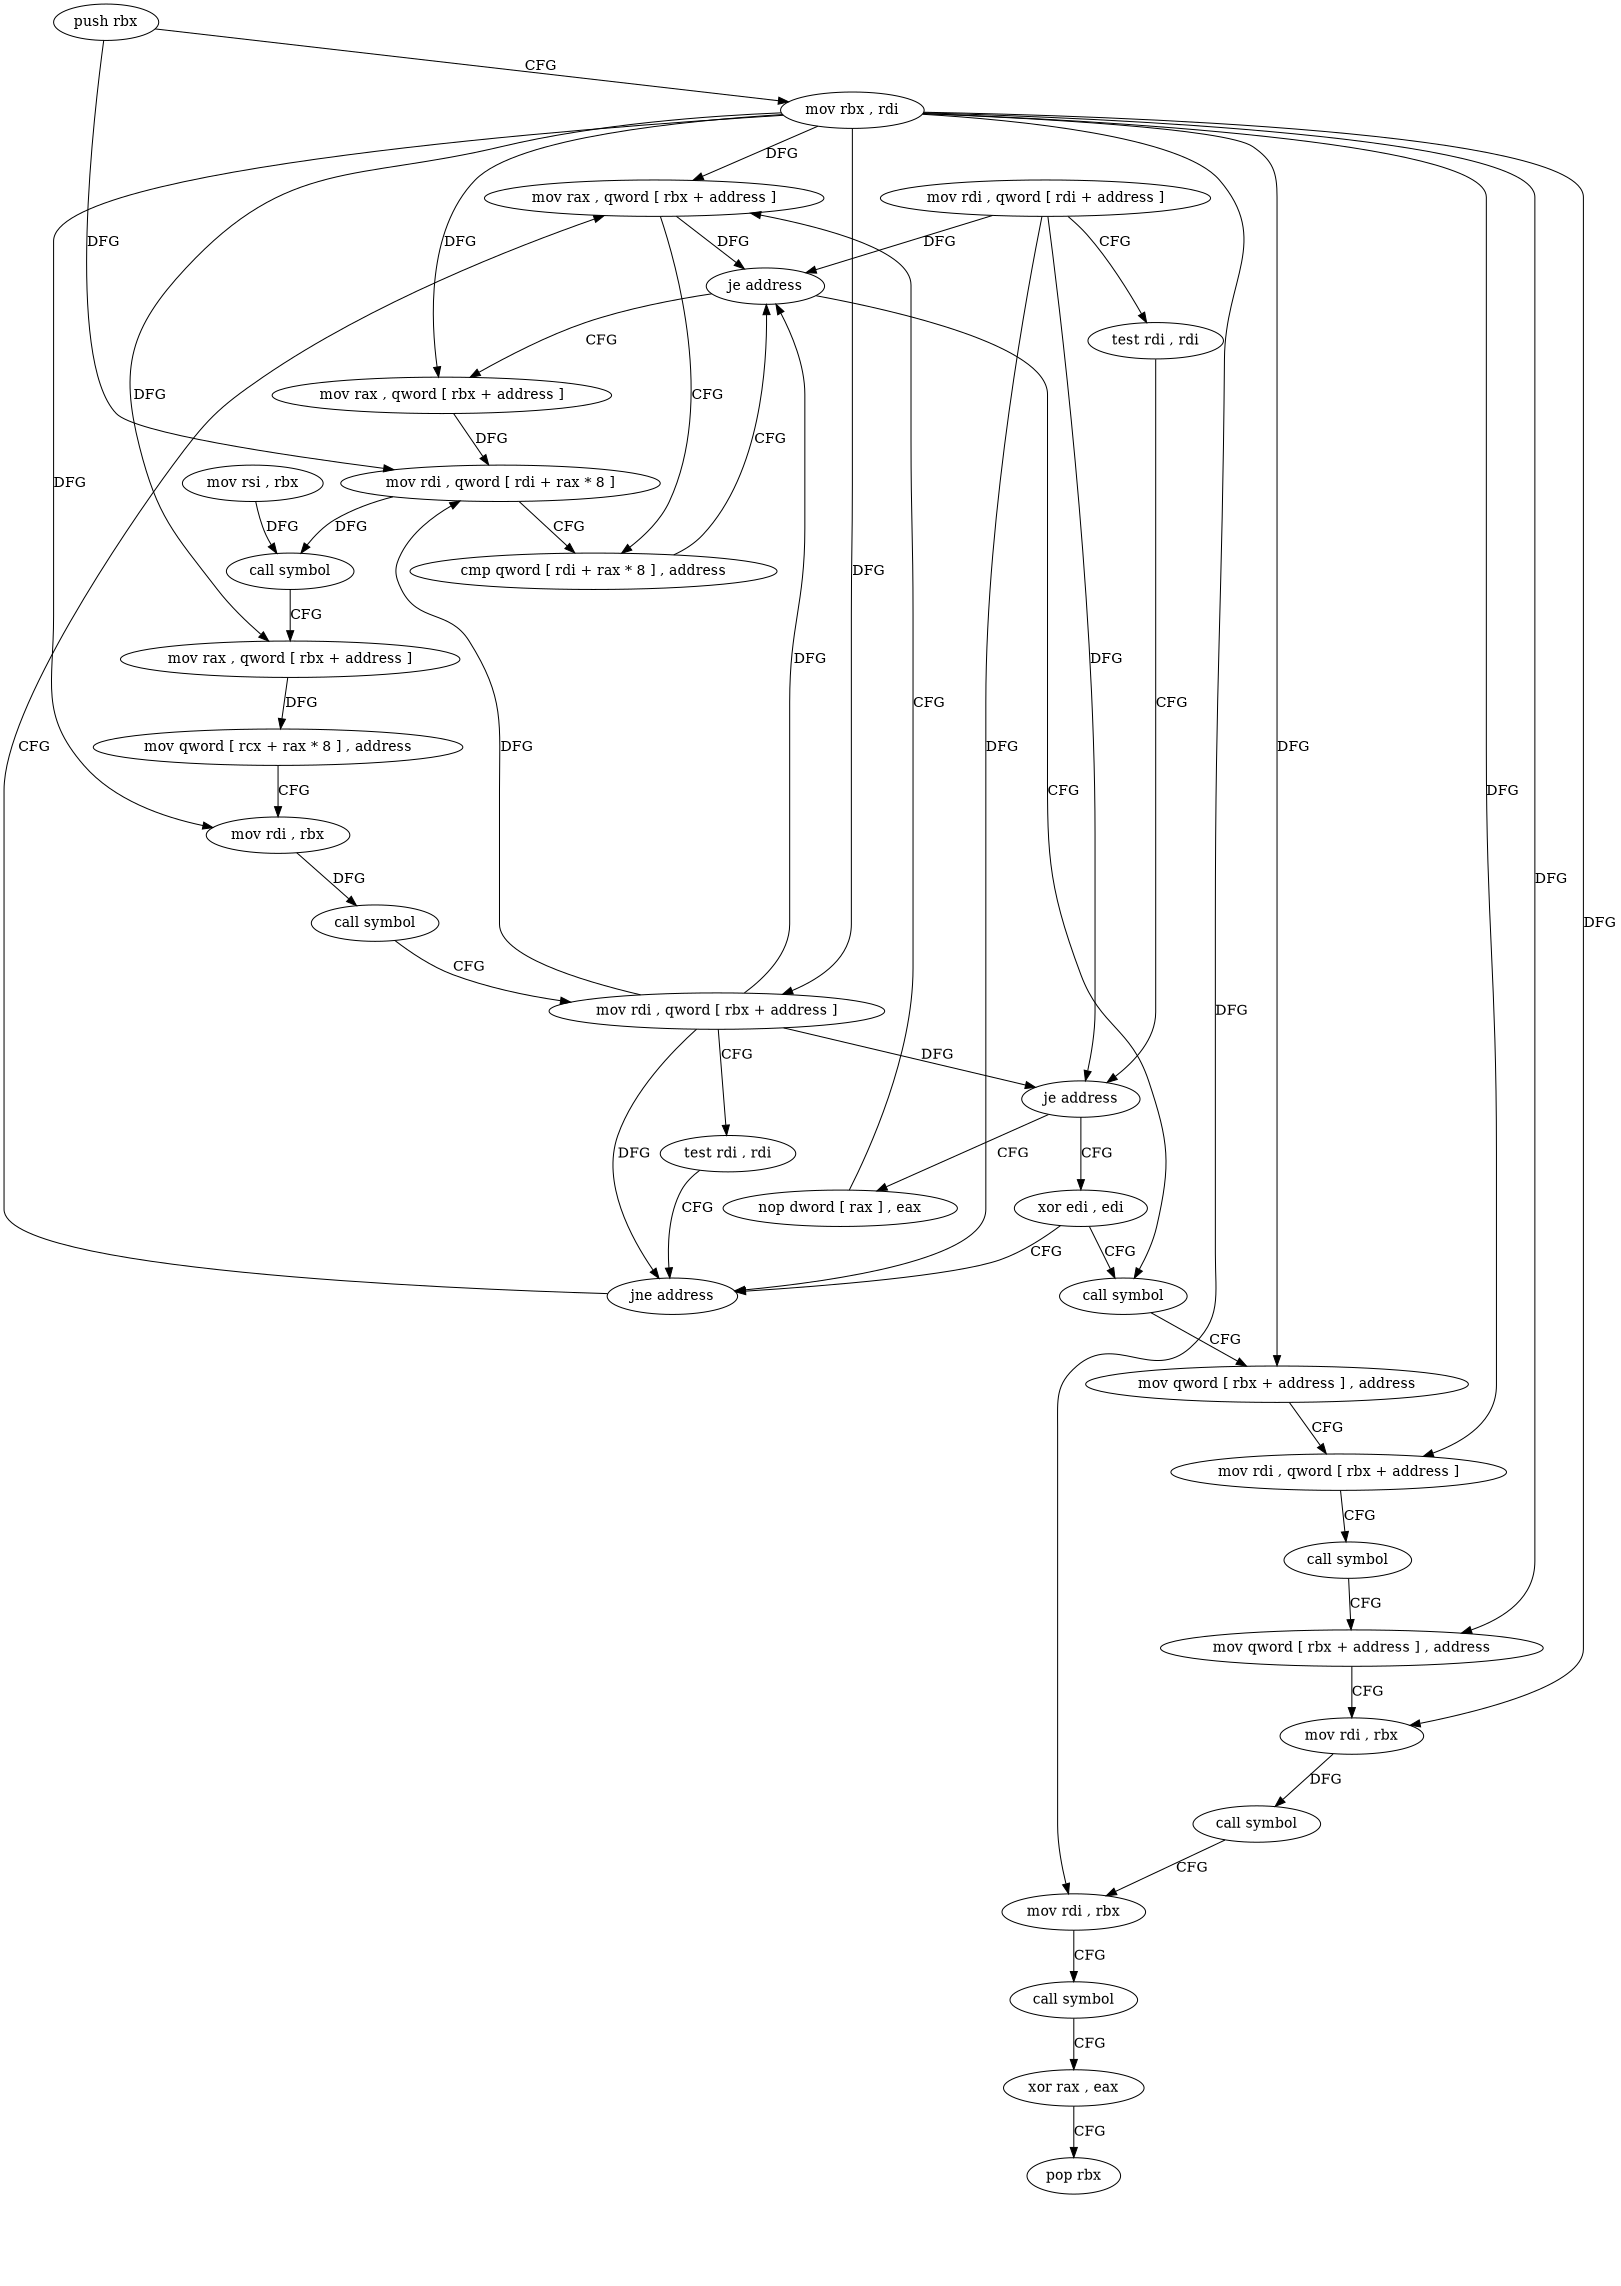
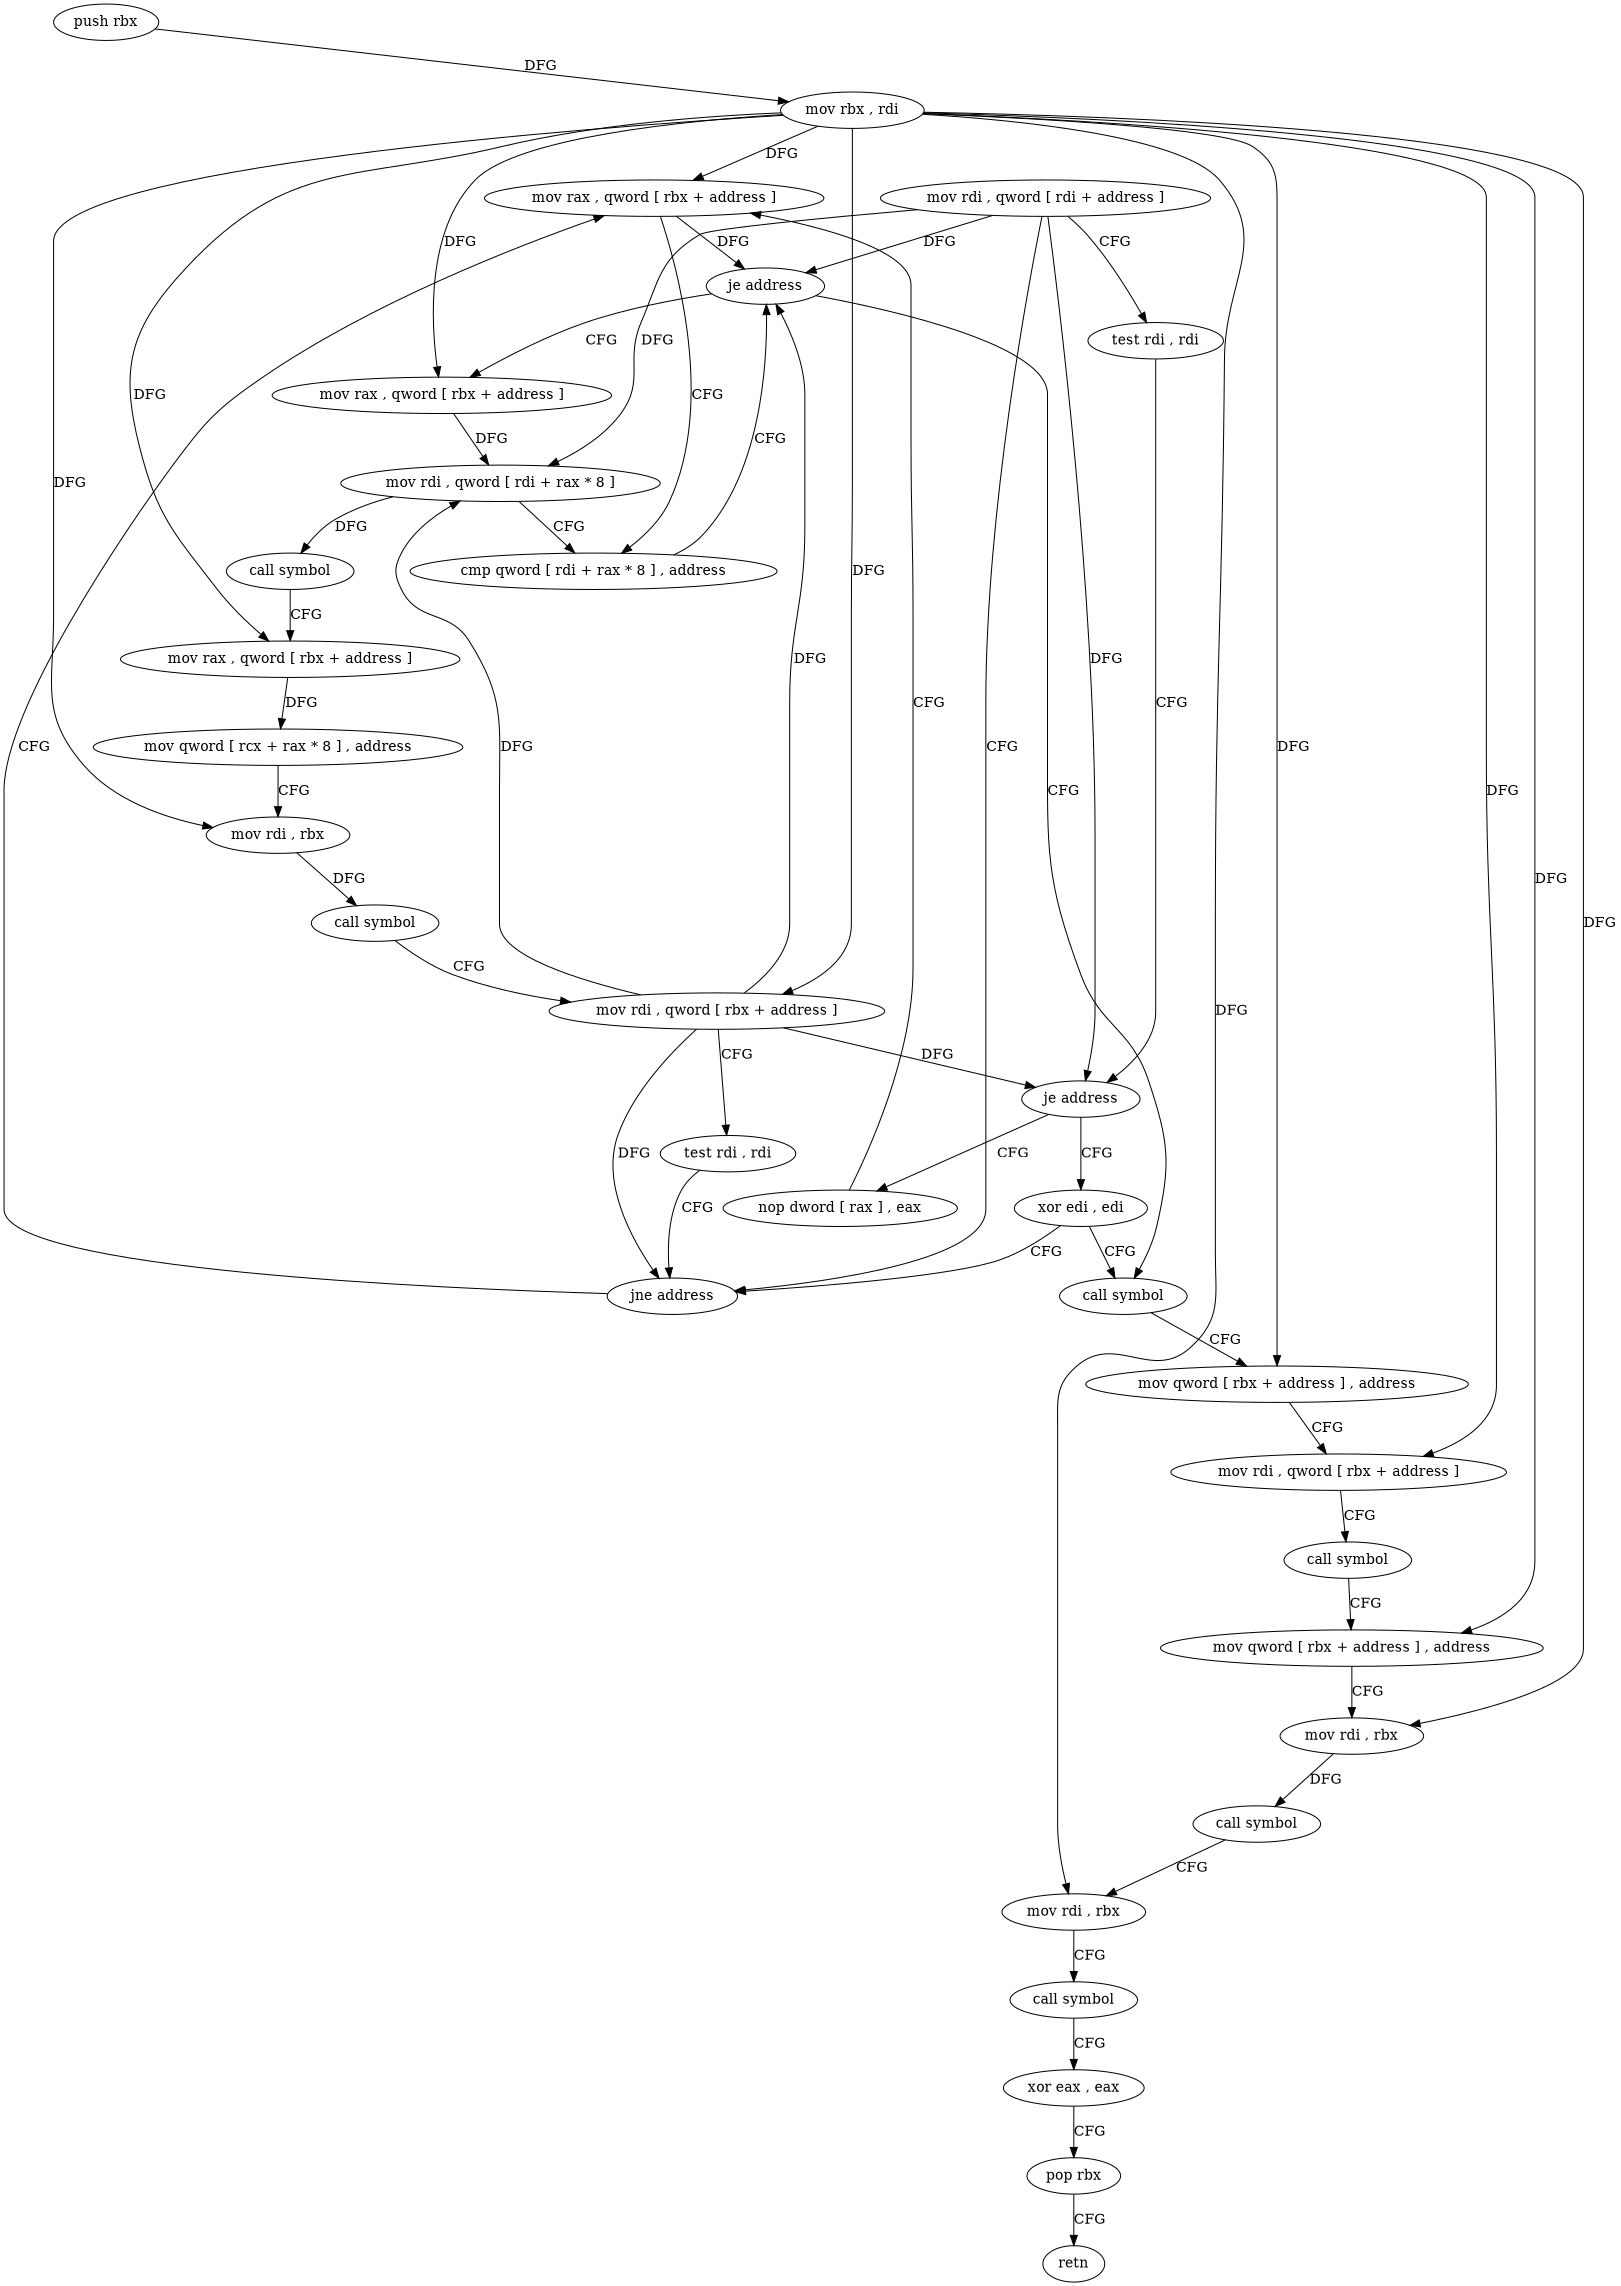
(541, 66) -> (541, 66)
(96, 366) -> (684, 246)
(253, 483) -> none
(1003, 747) -> (1003, 747)
(1074, 2088) -> (1074, 2088)
none -> (1074, 2264)
